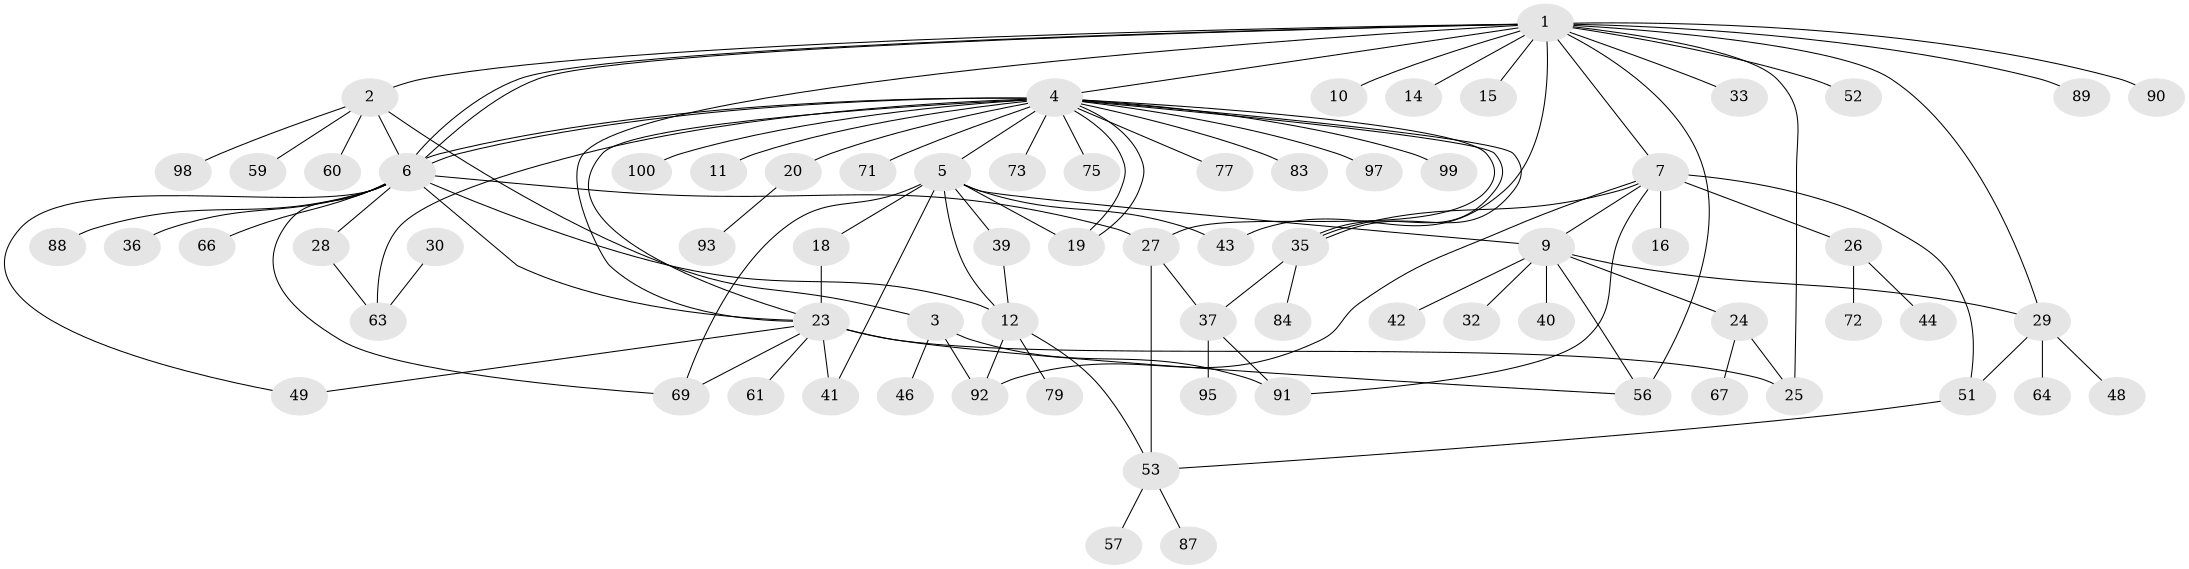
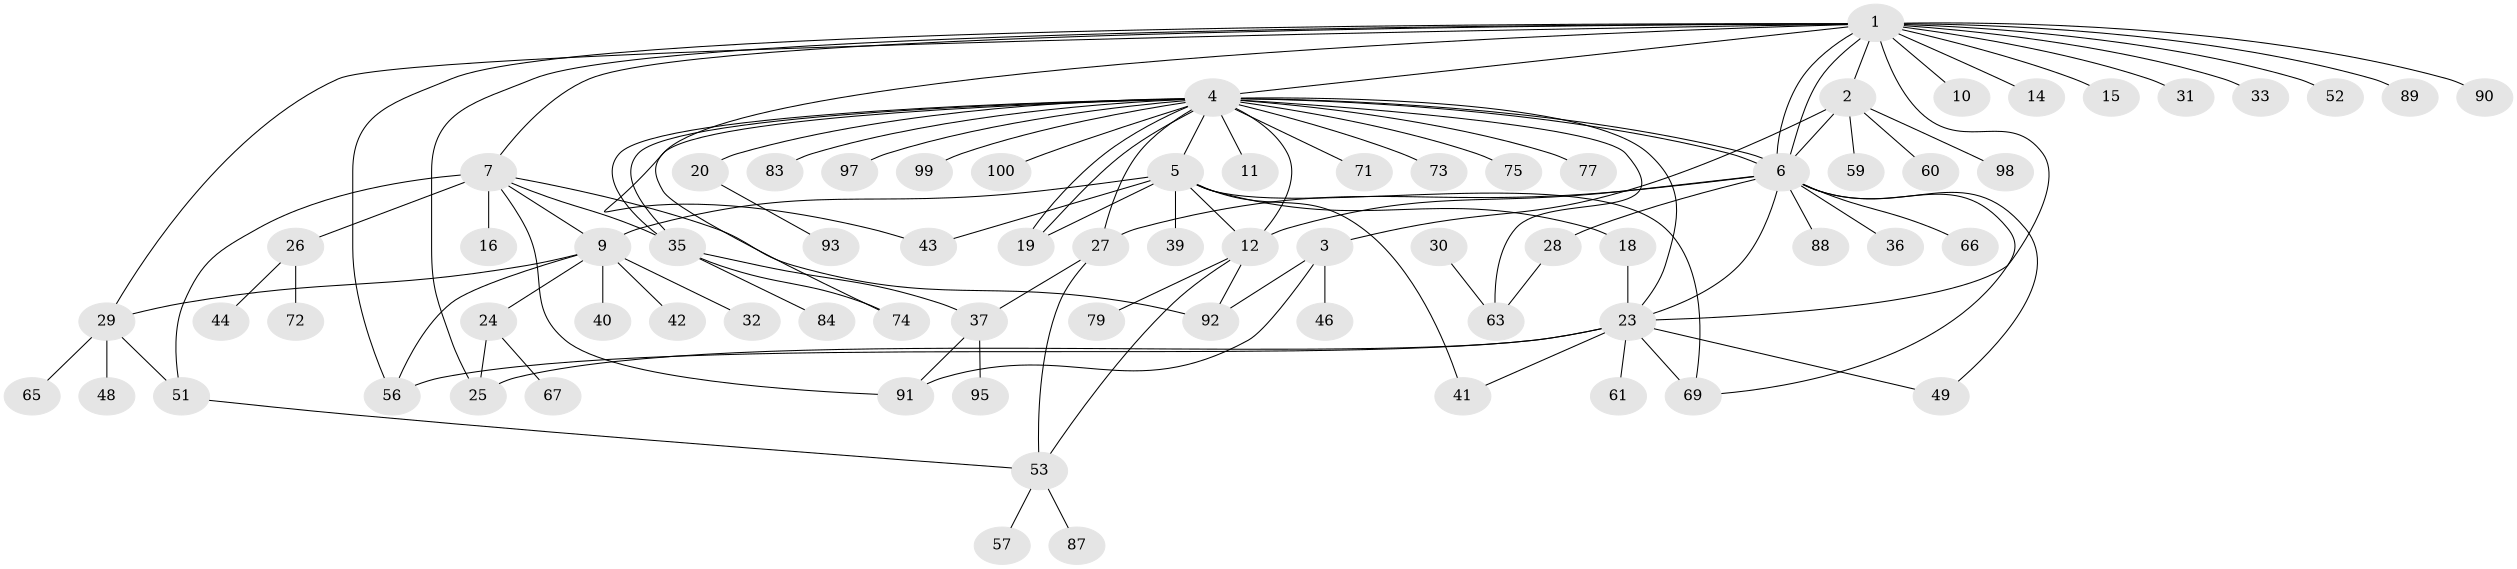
none -> (2186, 98)
(1006, 284) -> (1290, 161)
none -> (902, 322)
(2042, 396) -> (32, 396)
